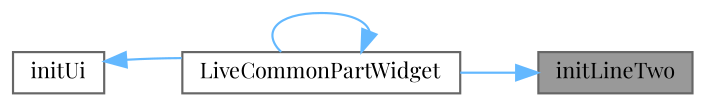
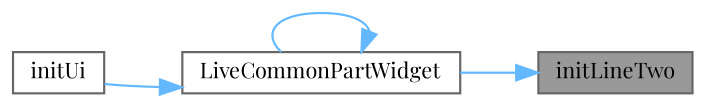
(154, 59) -> (132, 86)
